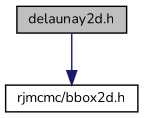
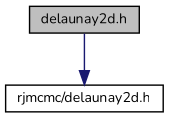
(72, 98) -> (84, 98)
